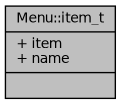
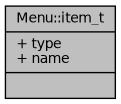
(39, 44) -> (39, 44)
